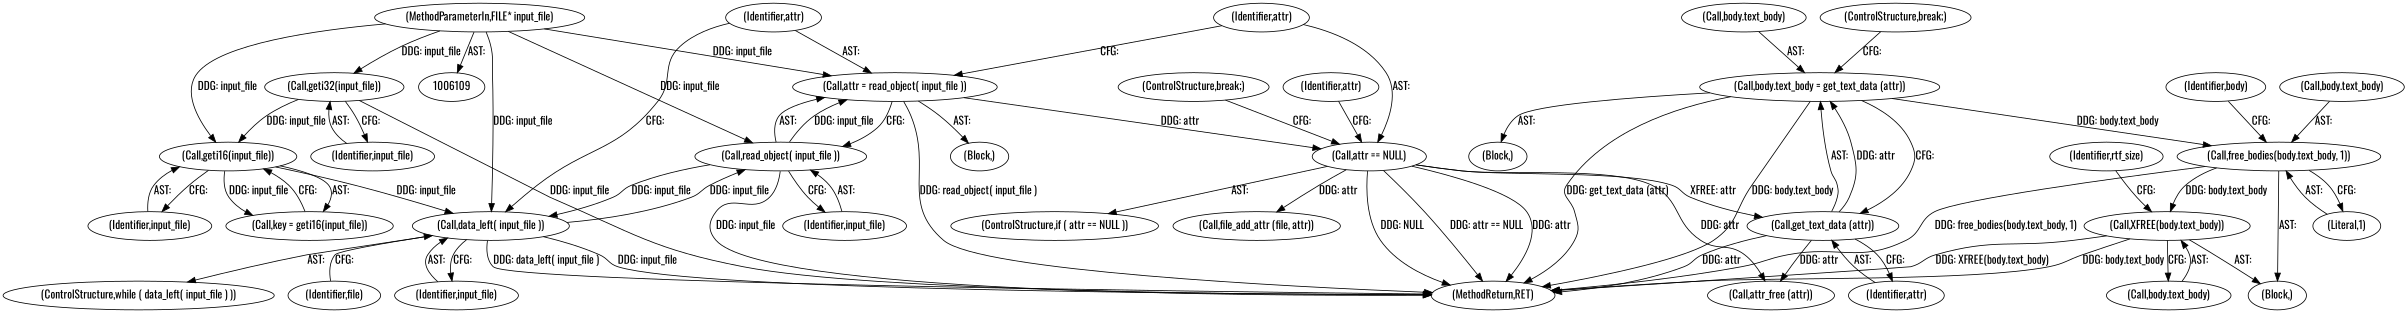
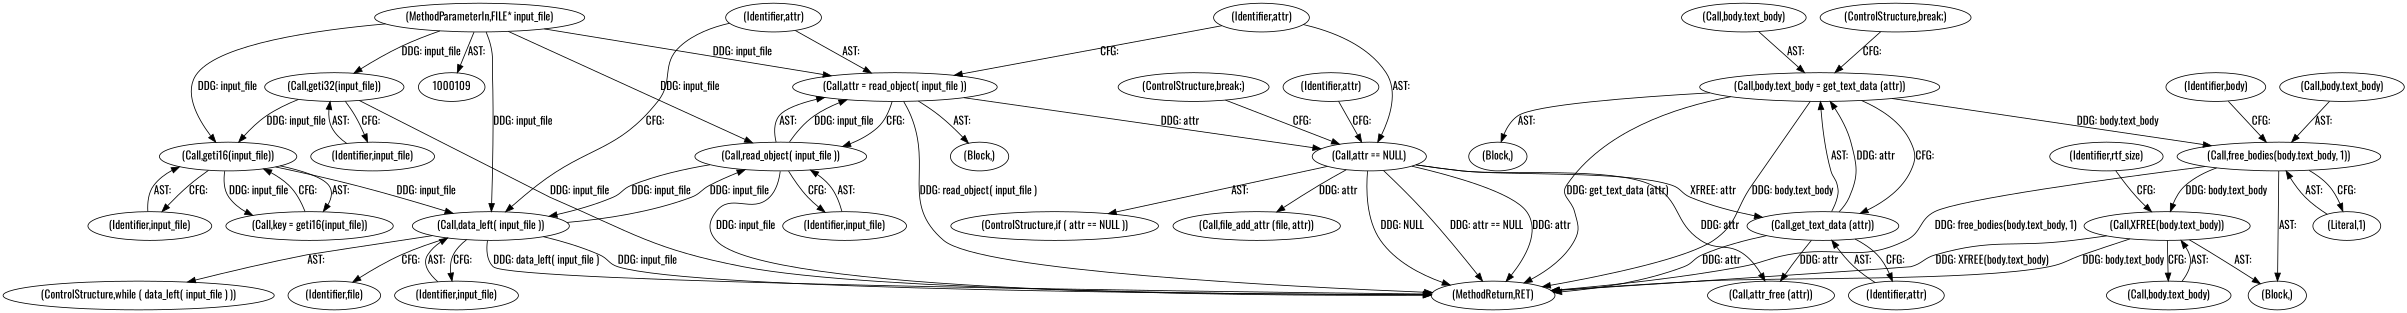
(452, 87) -> (452, 87)
(366, 247) -> (402, 254)
